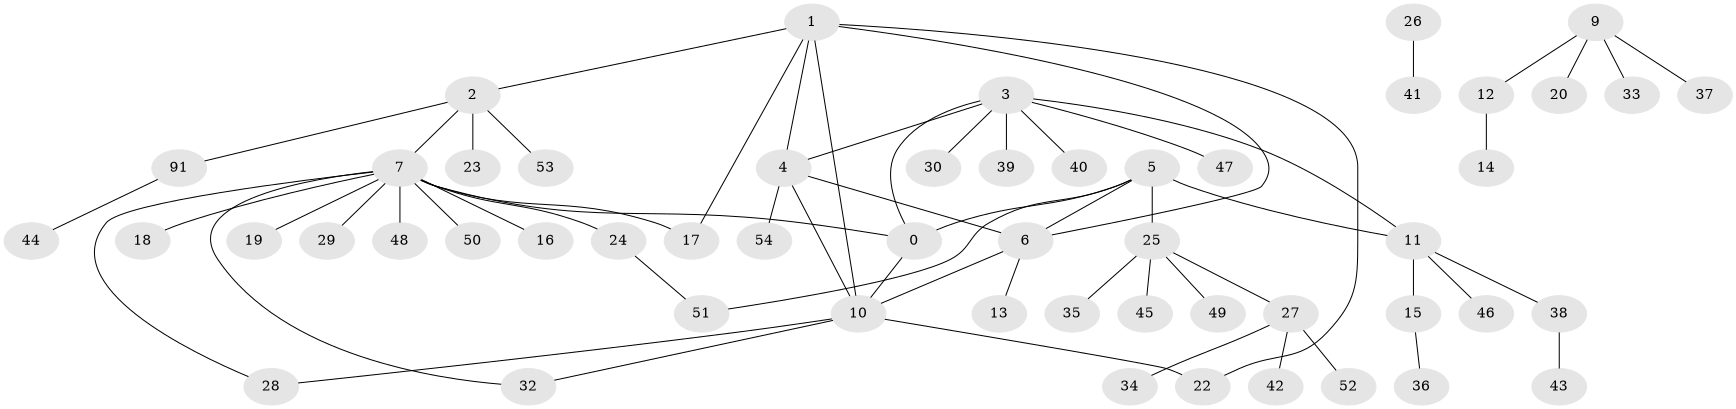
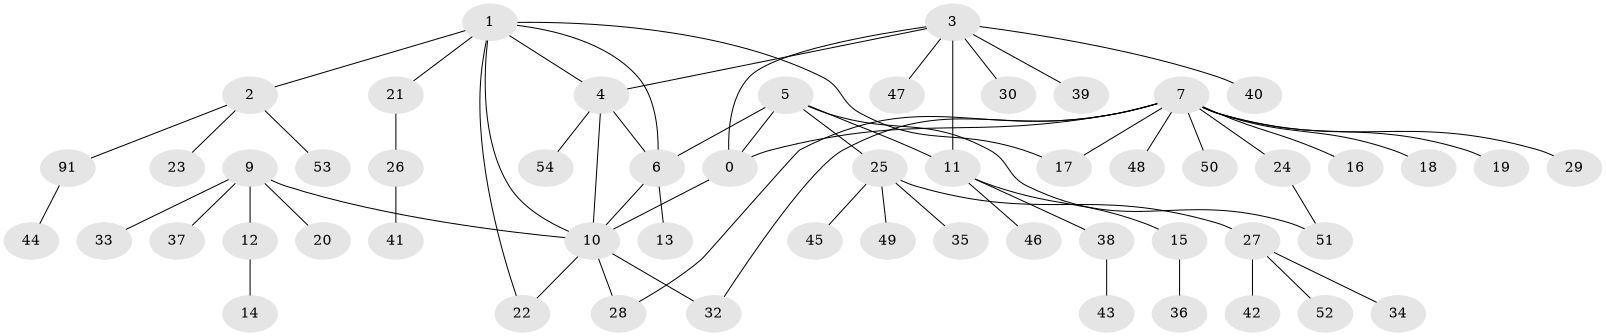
none -> (396, 95)
(437, 132) -> none
none -> (416, 217)
